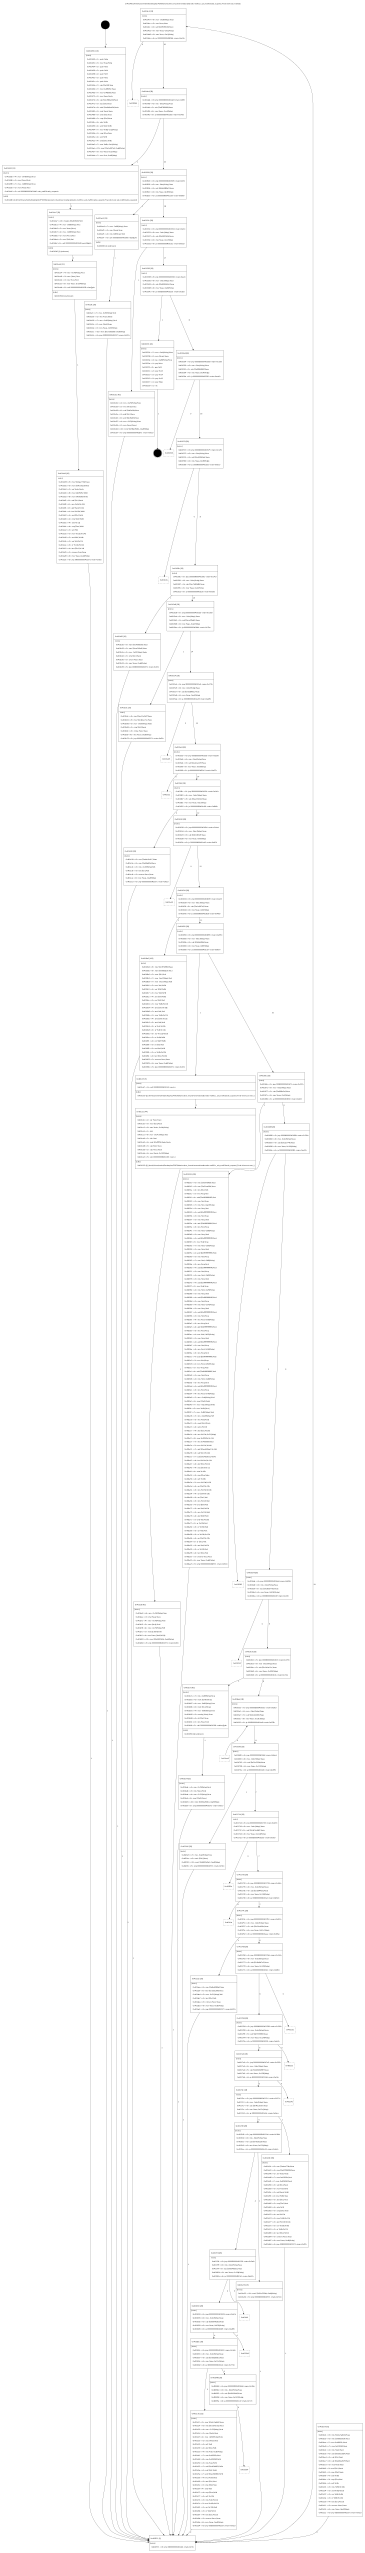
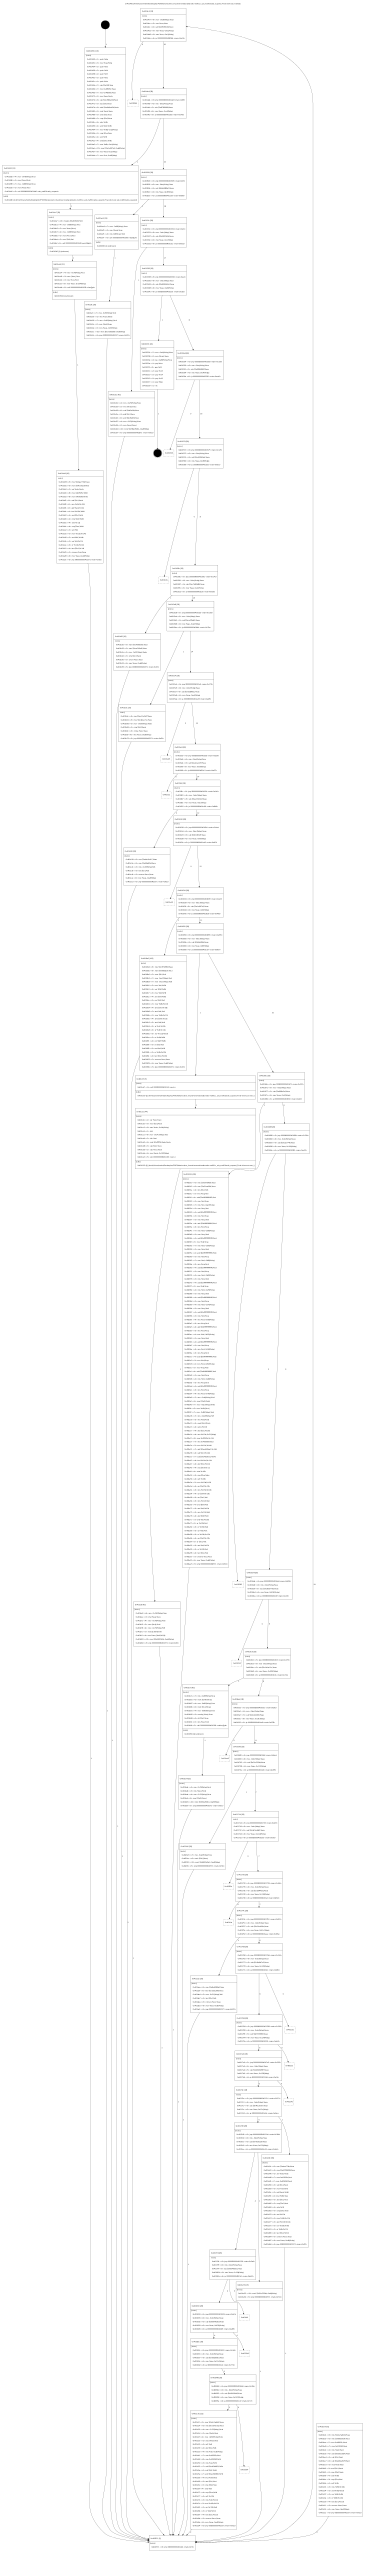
(235, 1741) -> (233, 1739)
(205, 2389) -> (229, 2407)
